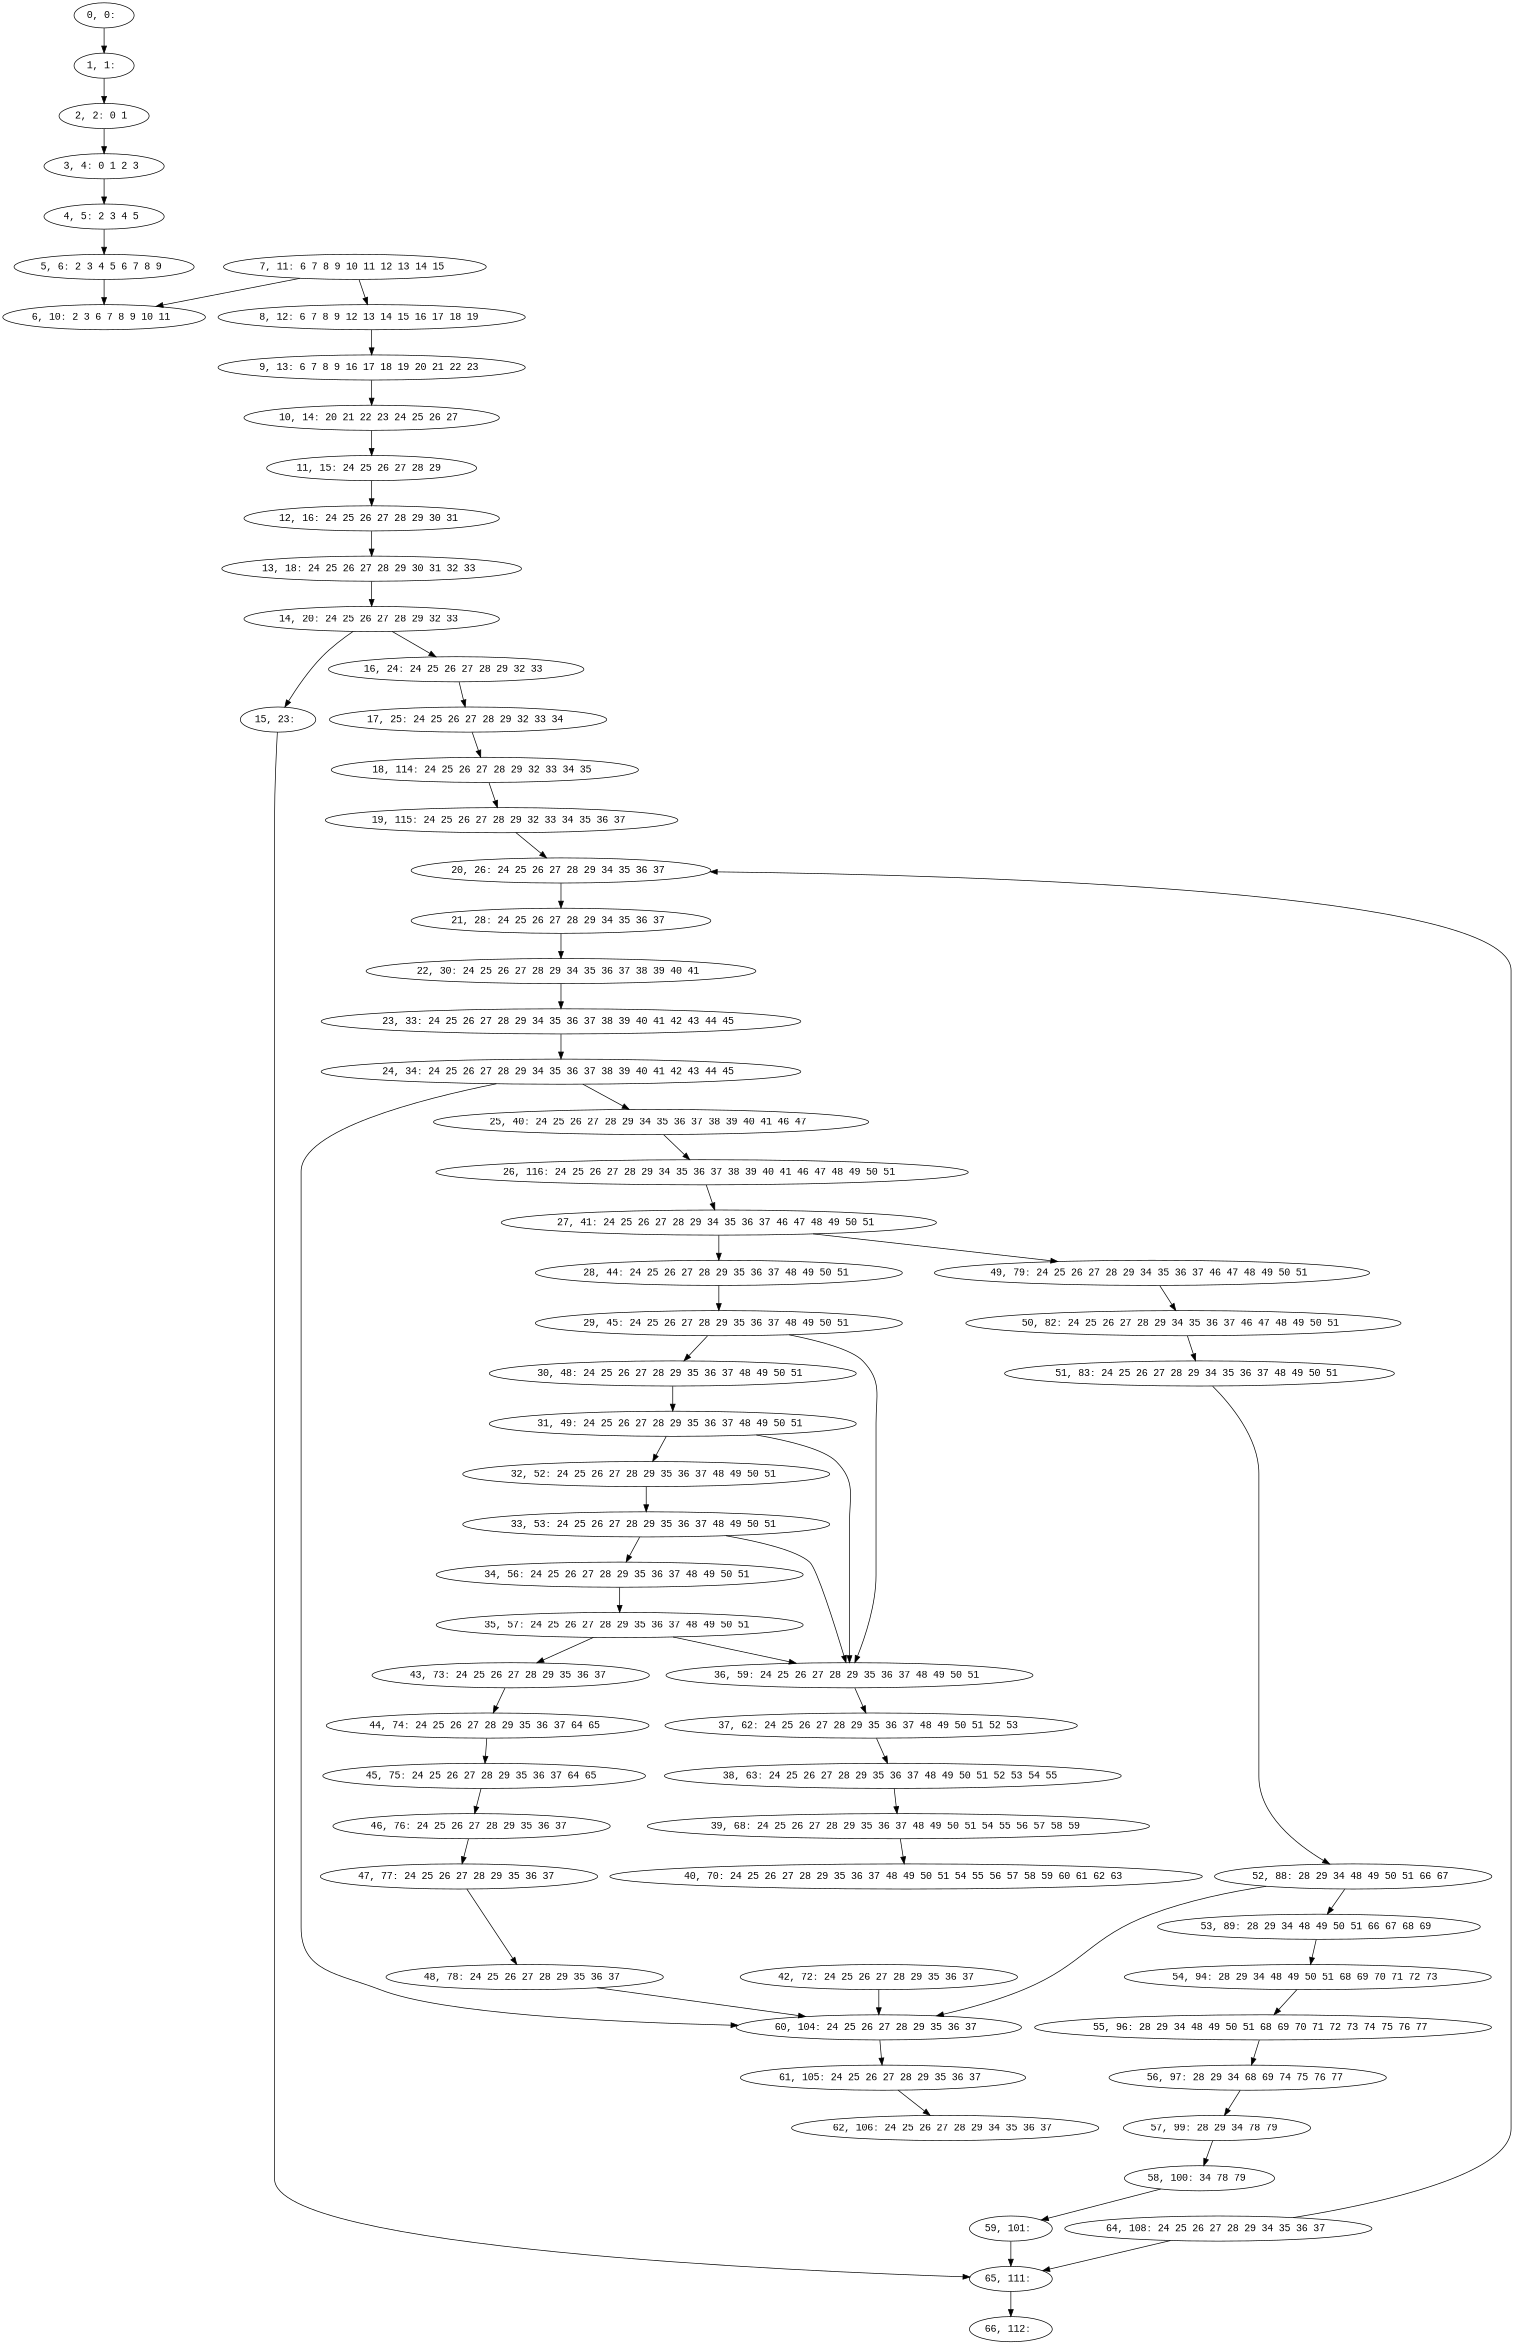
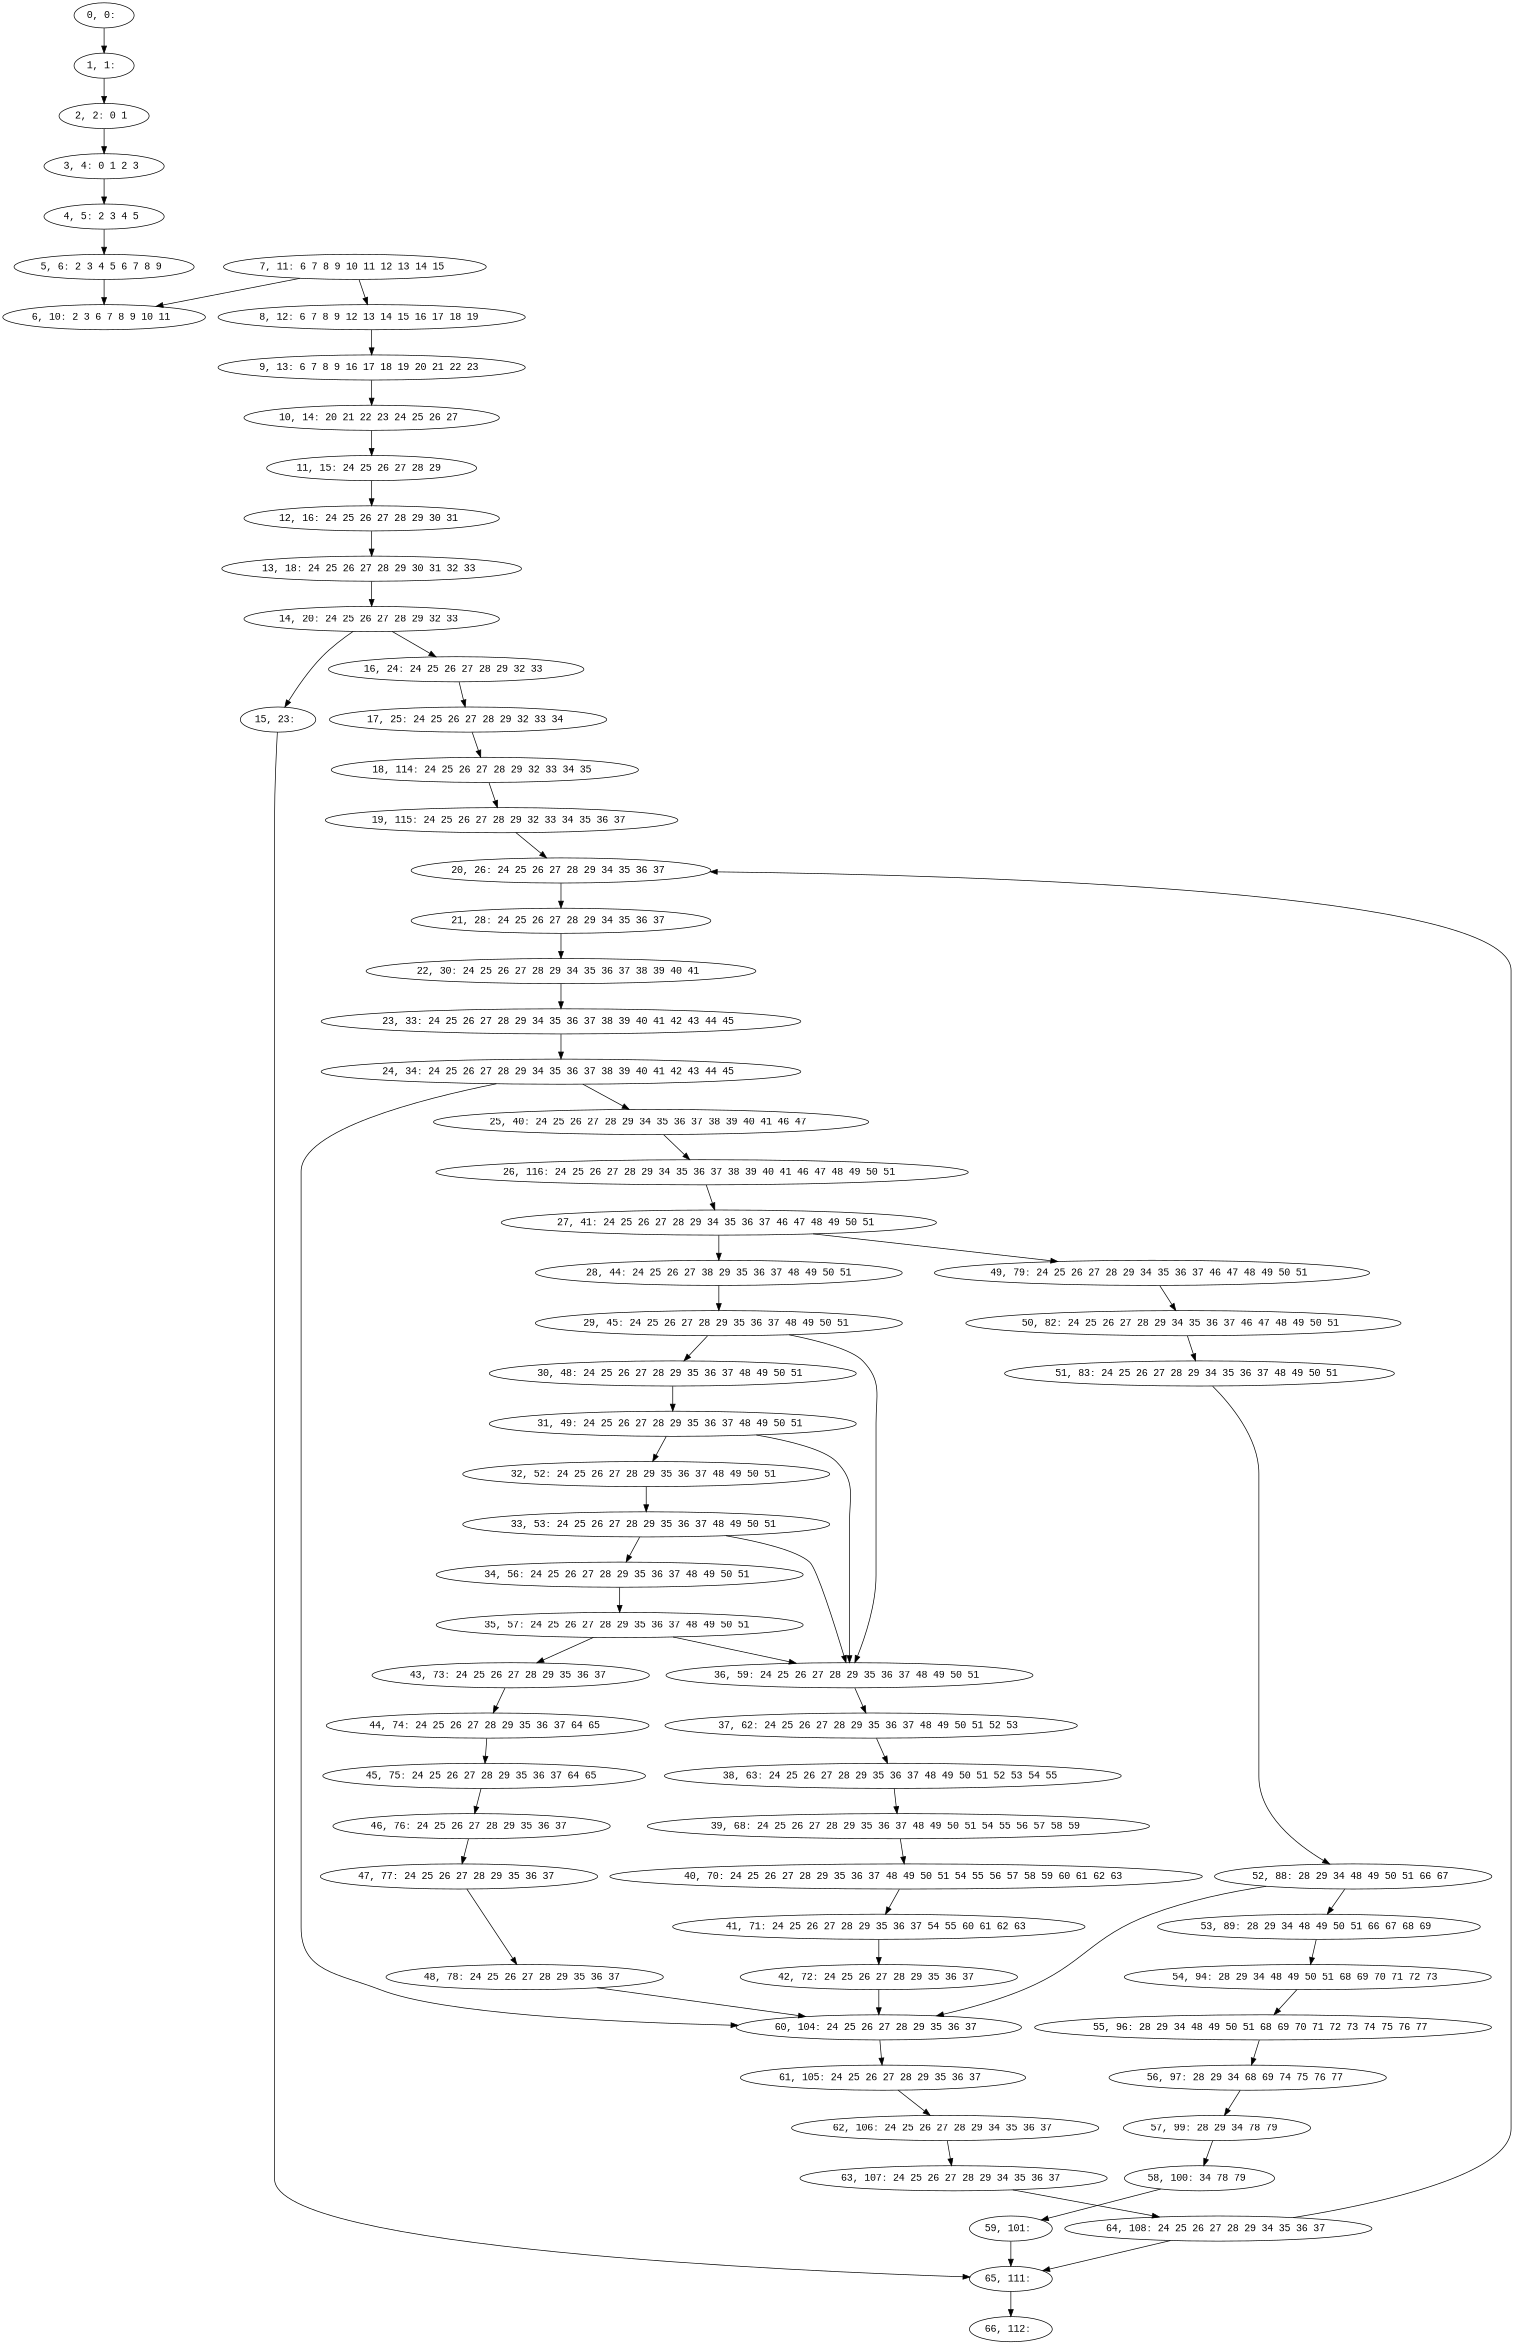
(719, 1273) -> (719, 1273)
none -> (879, 1927)
none -> (954, 2178)
